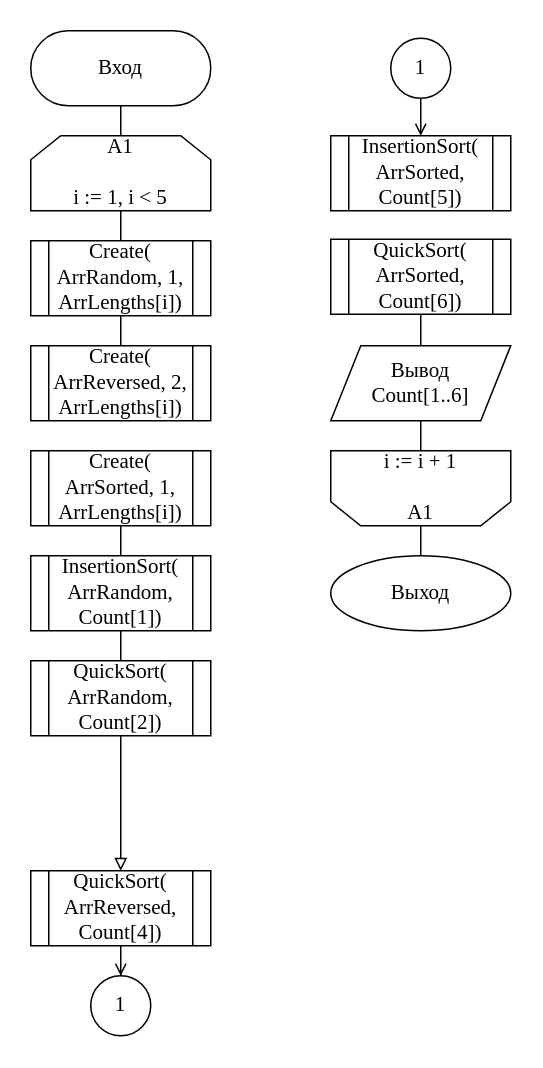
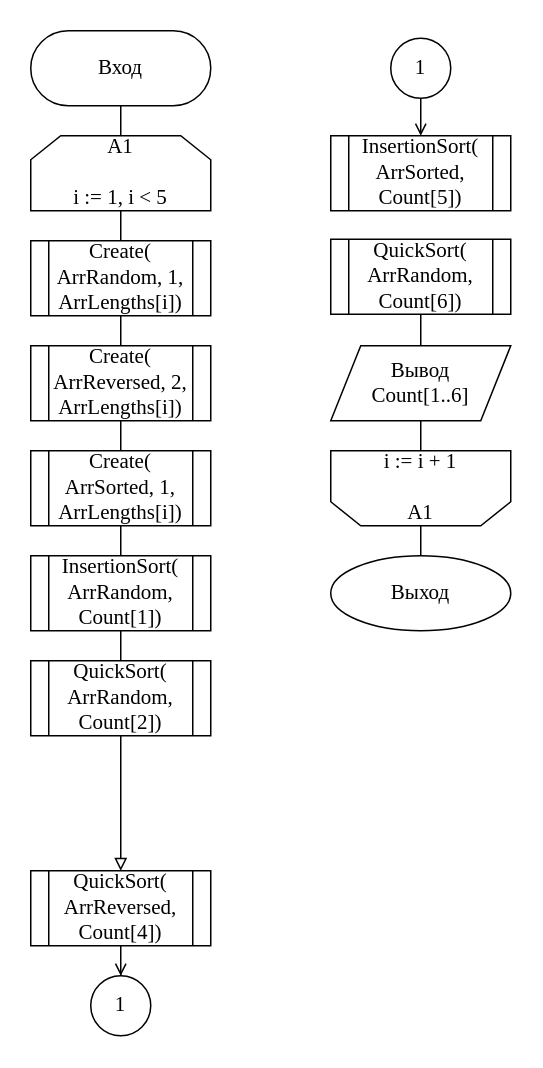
(421, 277) -> (421, 277)
none -> (121, 436)
